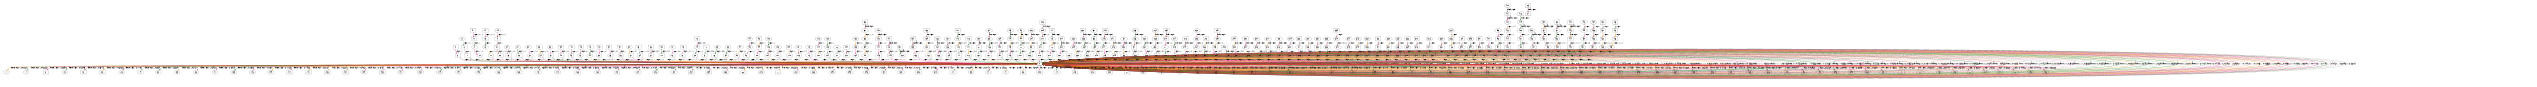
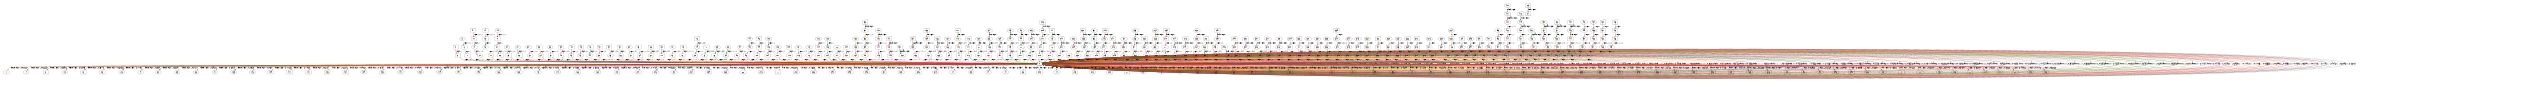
(1312, 64) -> none
